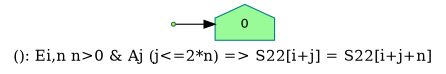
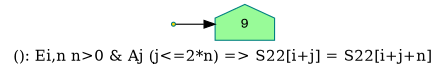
(245, 24) -> (245, 24)
